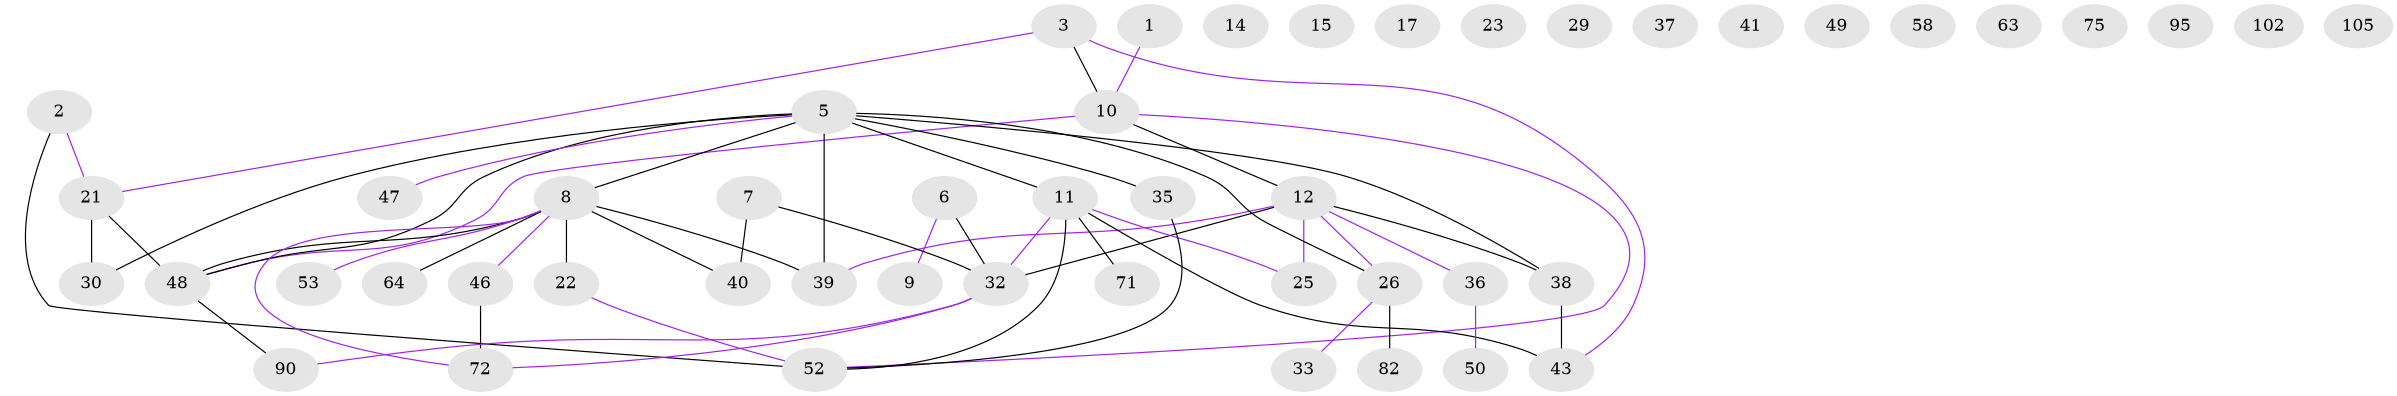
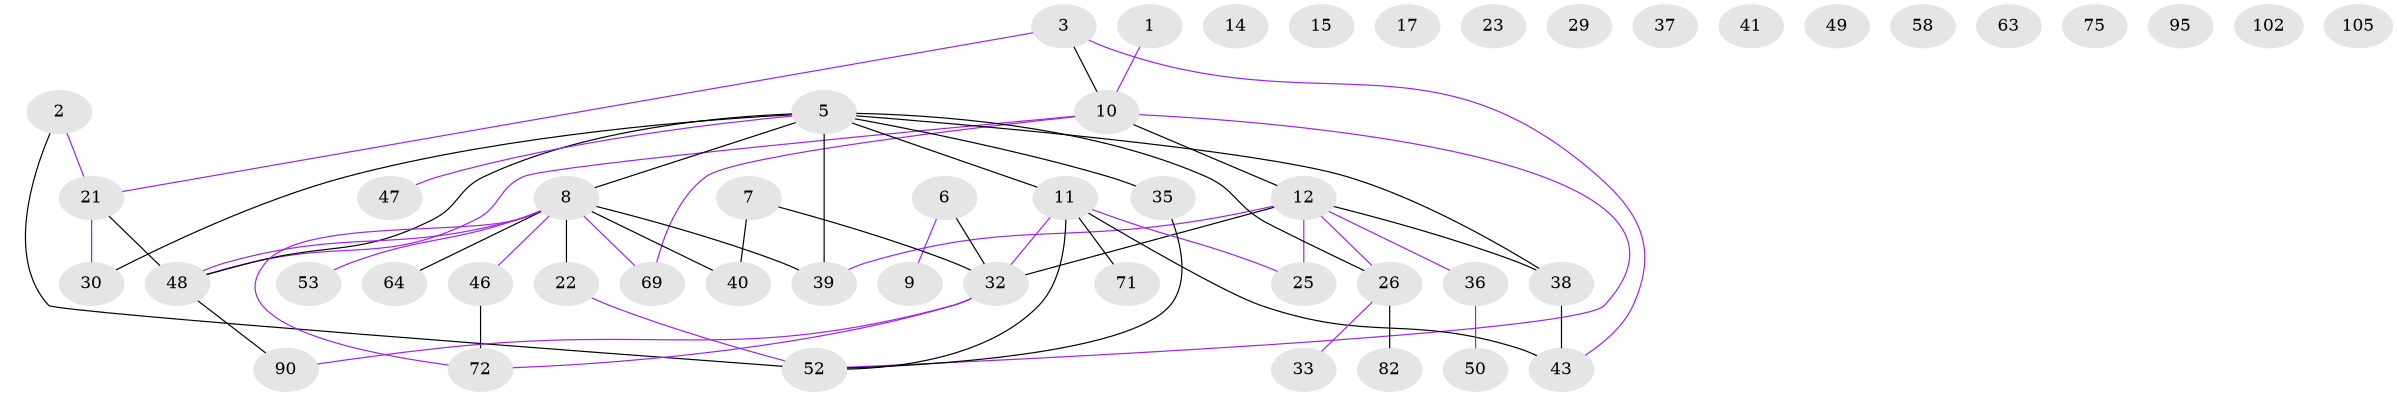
(92, 241) -> (92, 241)
(372, 241) -> (372, 241)
none -> (652, 284)
